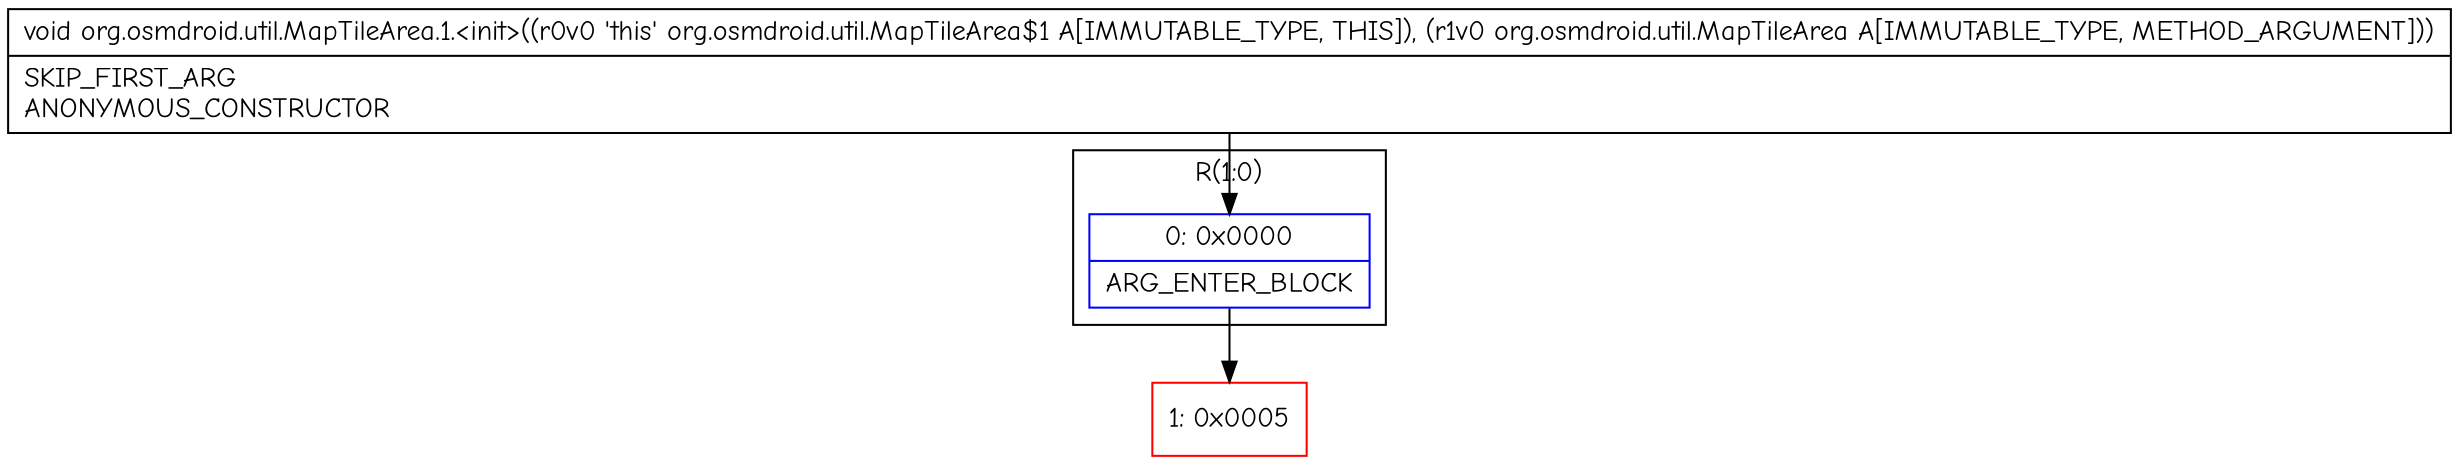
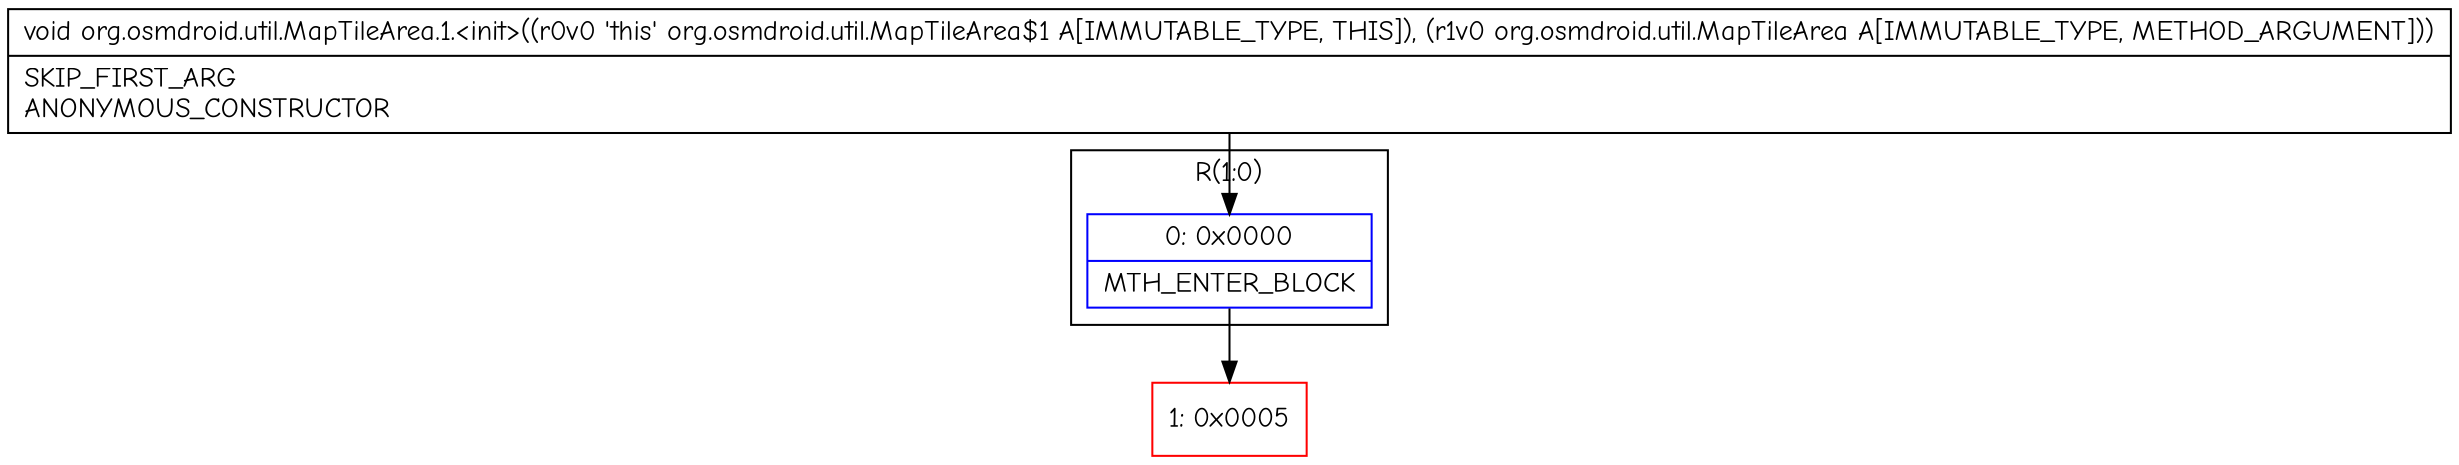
(1230, 283) -> (1230, 283)
